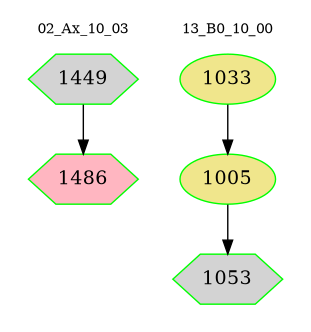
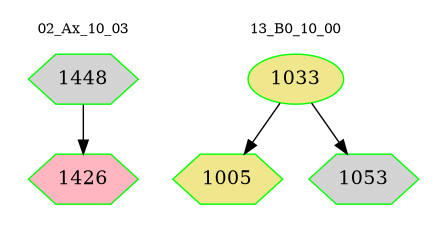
(83, 79) -> (83, 79)
(83, 179) -> (83, 179)
(228, 179) -> (228, 179)
(228, 222) -> (325, 123)
